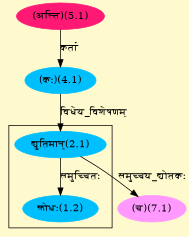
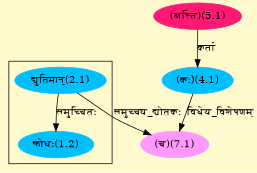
(60, 109) -> (188, 109)
